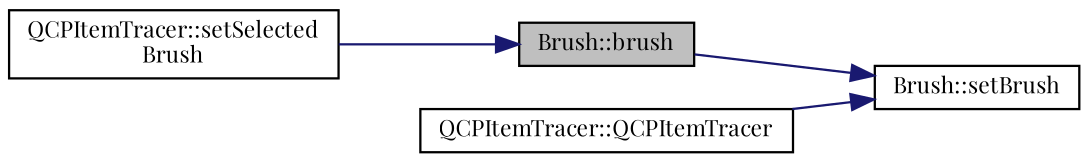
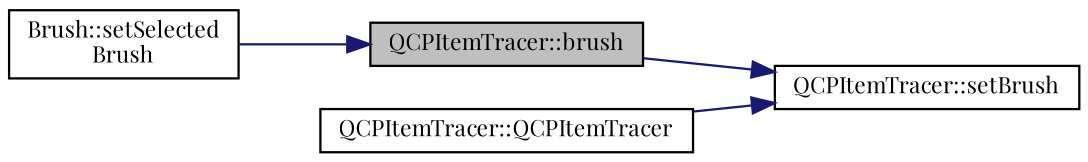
(174, 44) -> (124, 44)
(607, 44) -> (507, 44)
(977, 87) -> (927, 87)
